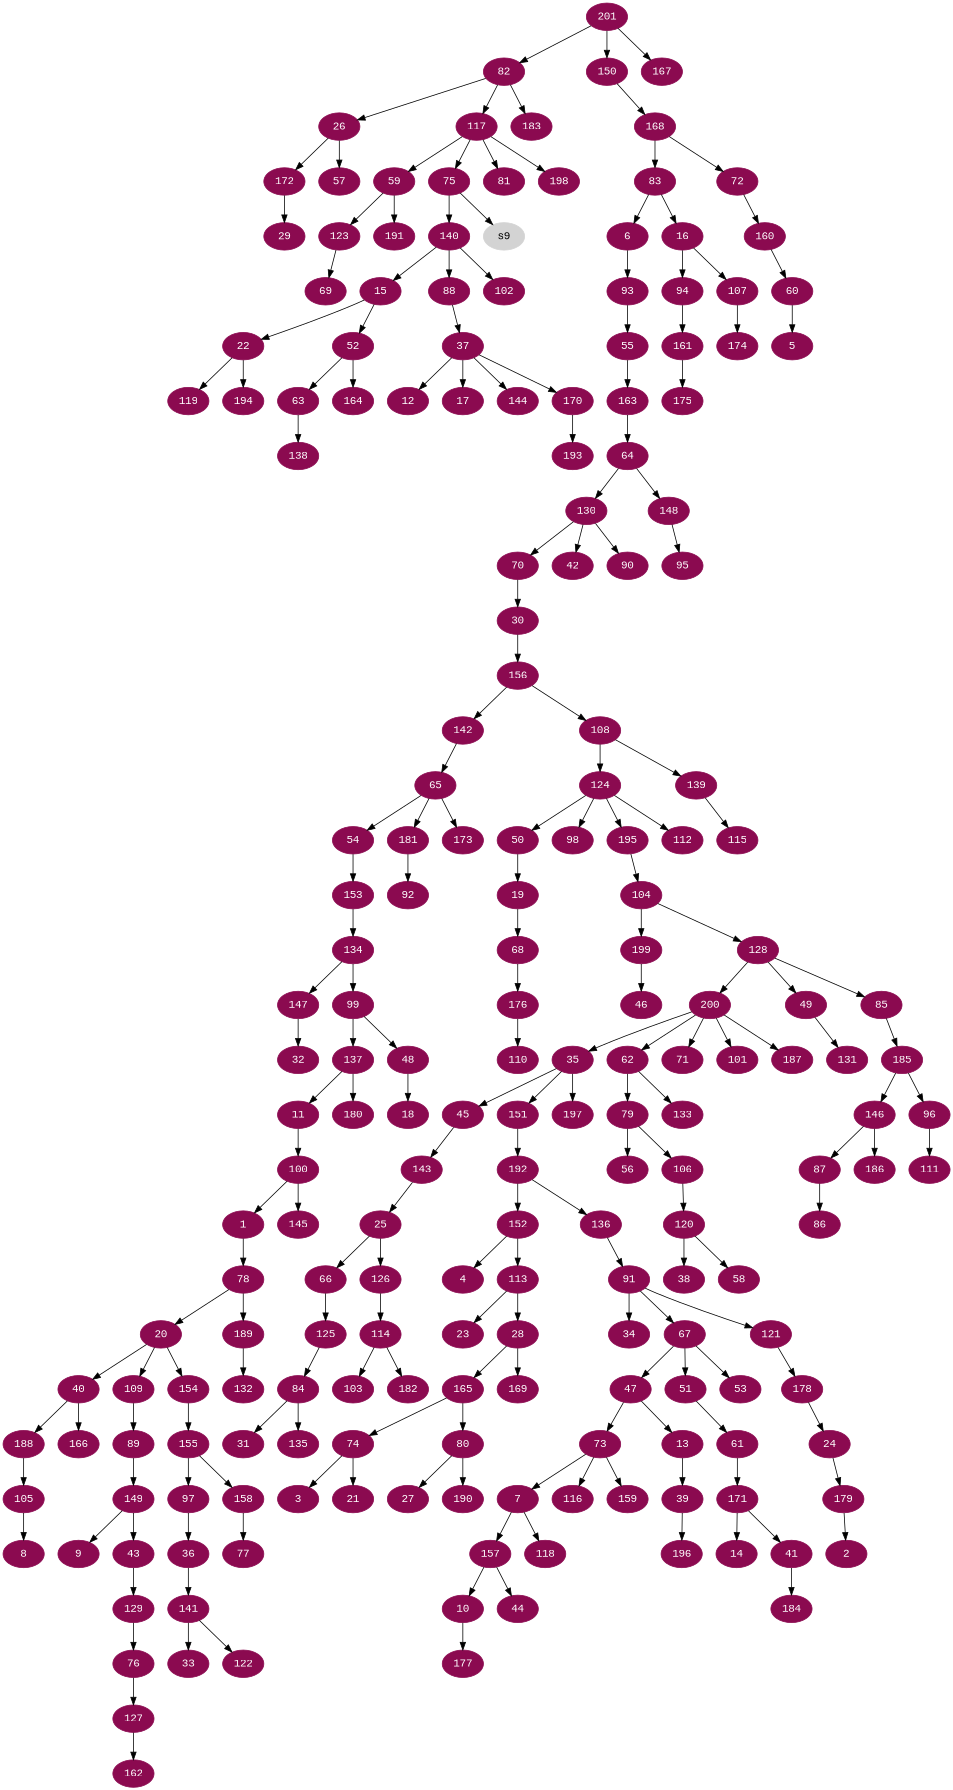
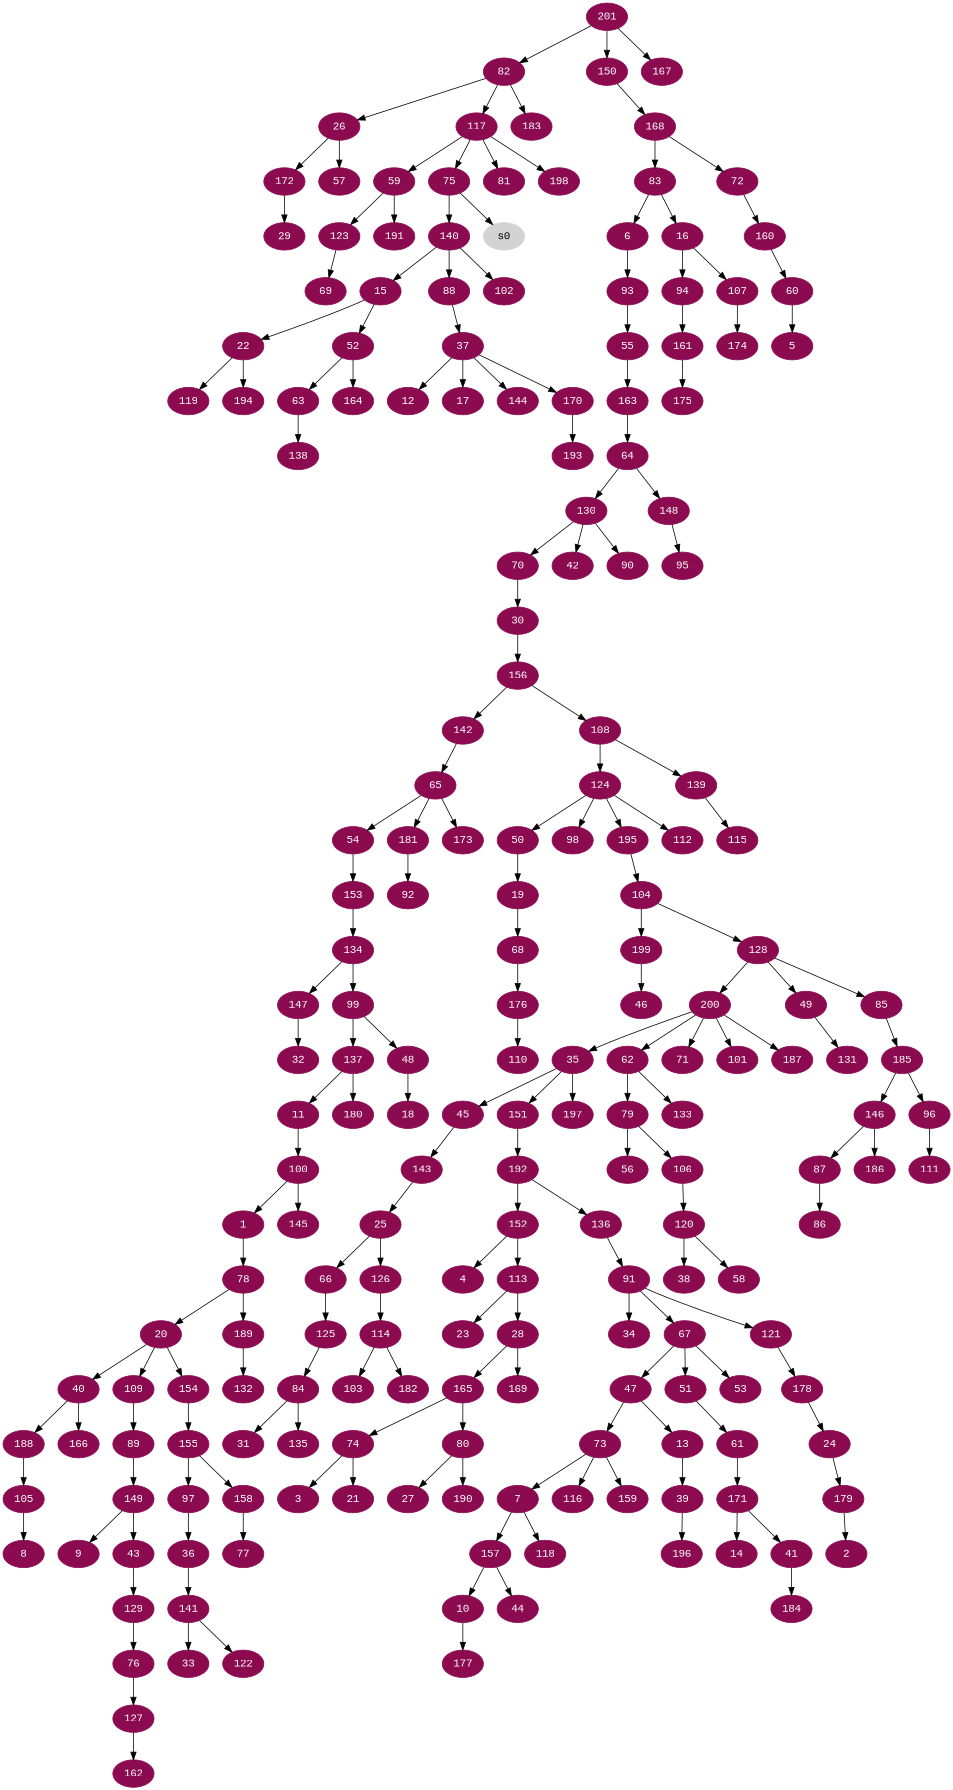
(504, 236) -> (504, 236)
